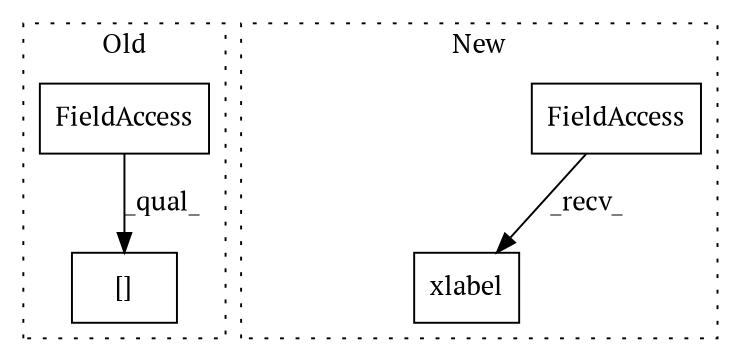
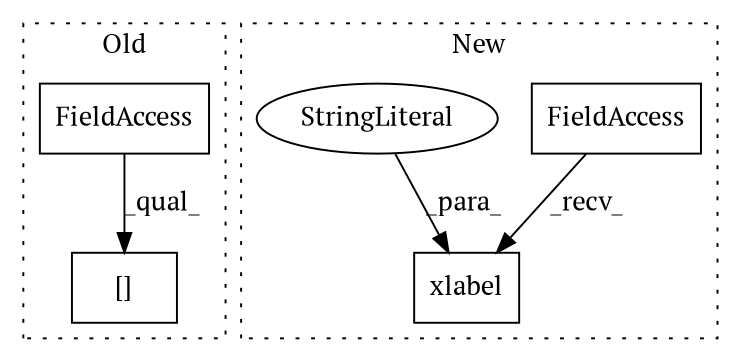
none -> (377, 119)
